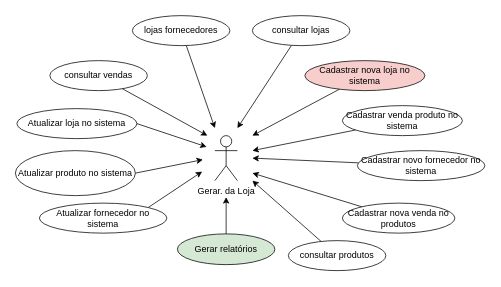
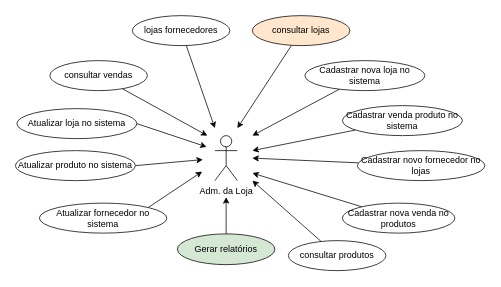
(301, 30) -> (301, 30)
(365, 75) -> (365, 75)
(421, 165) -> (421, 165)
(75, 173) -> (75, 165)
(227, 191) -> (227, 191)
